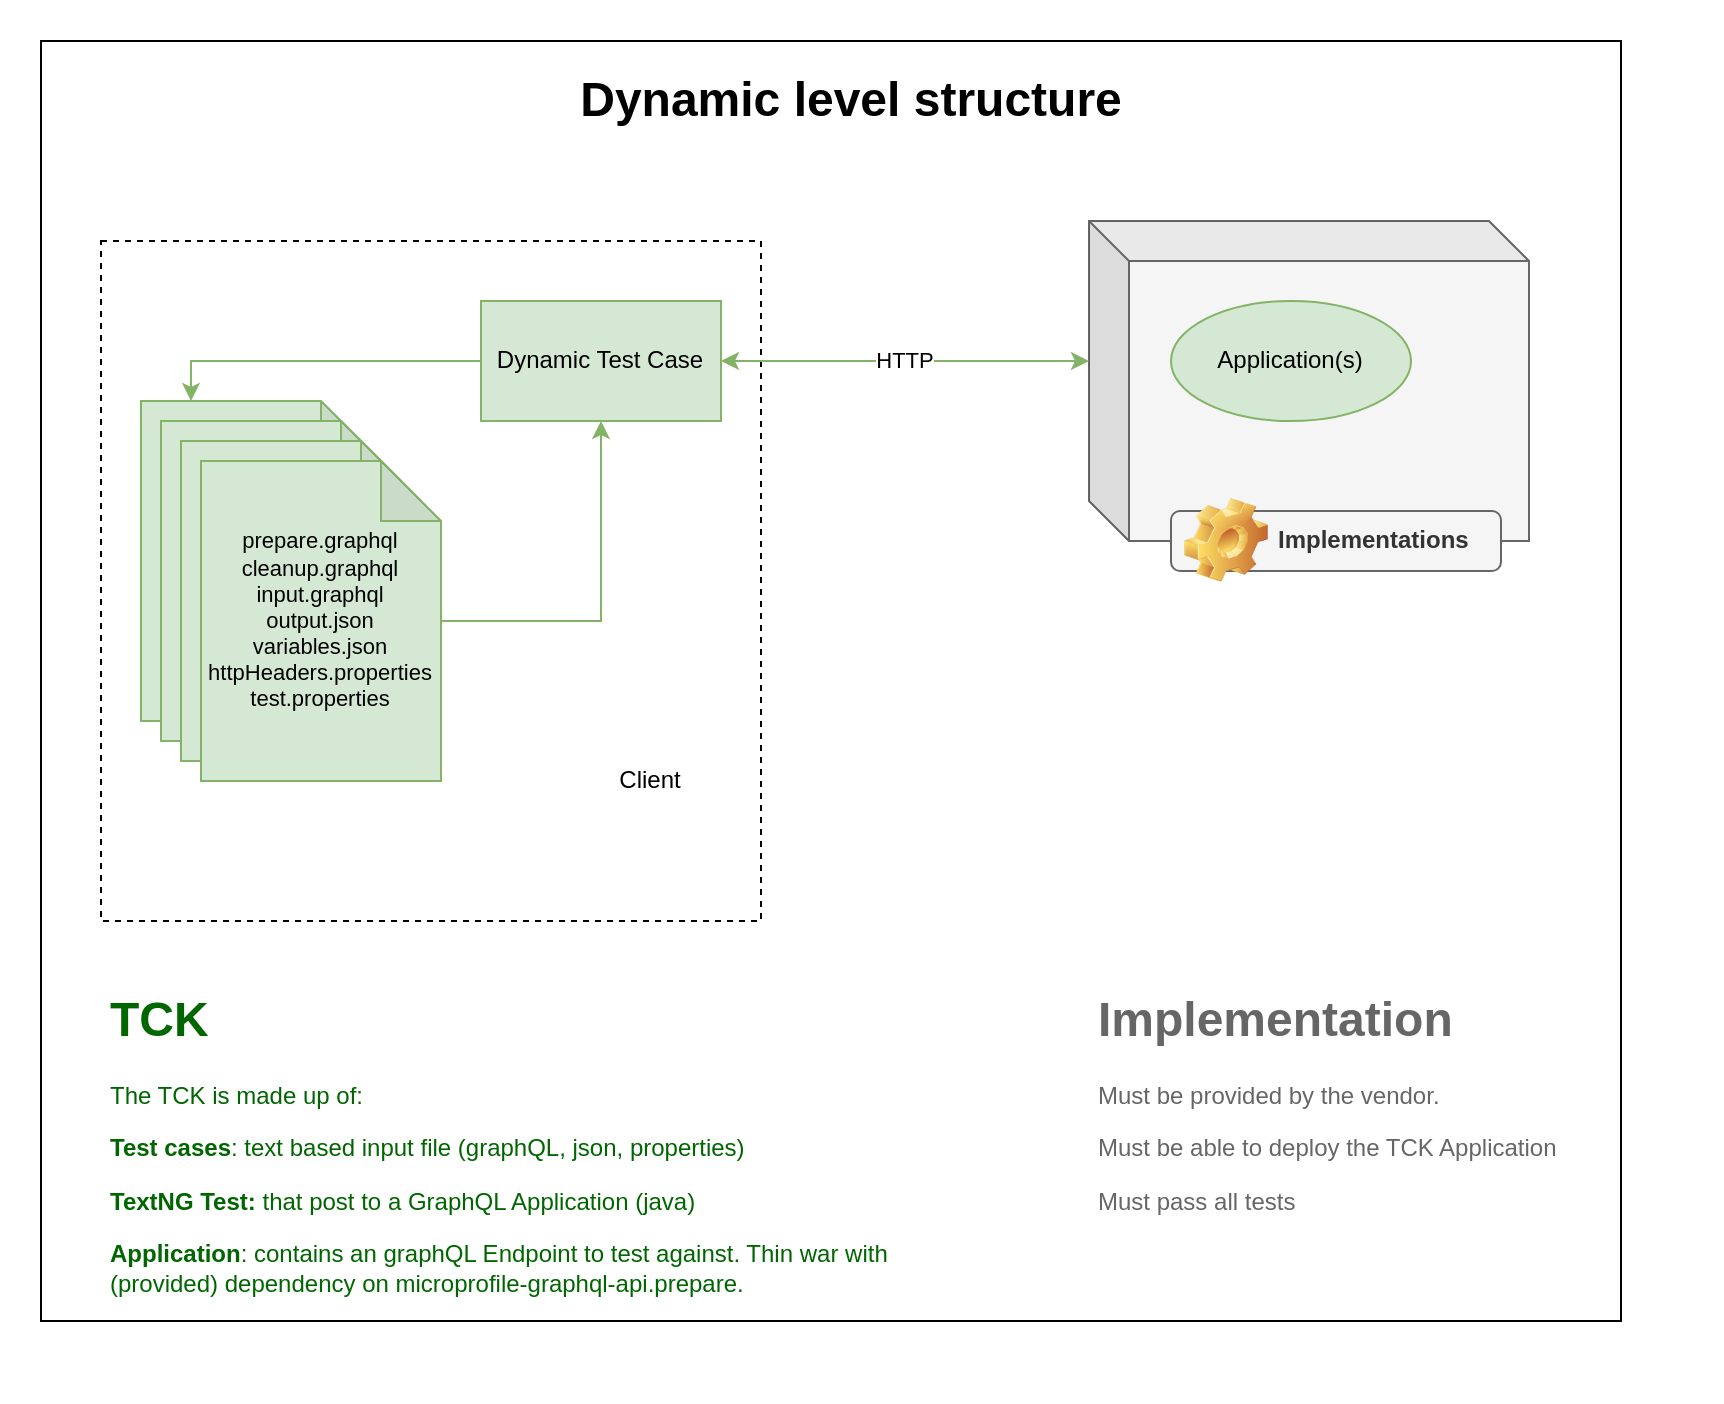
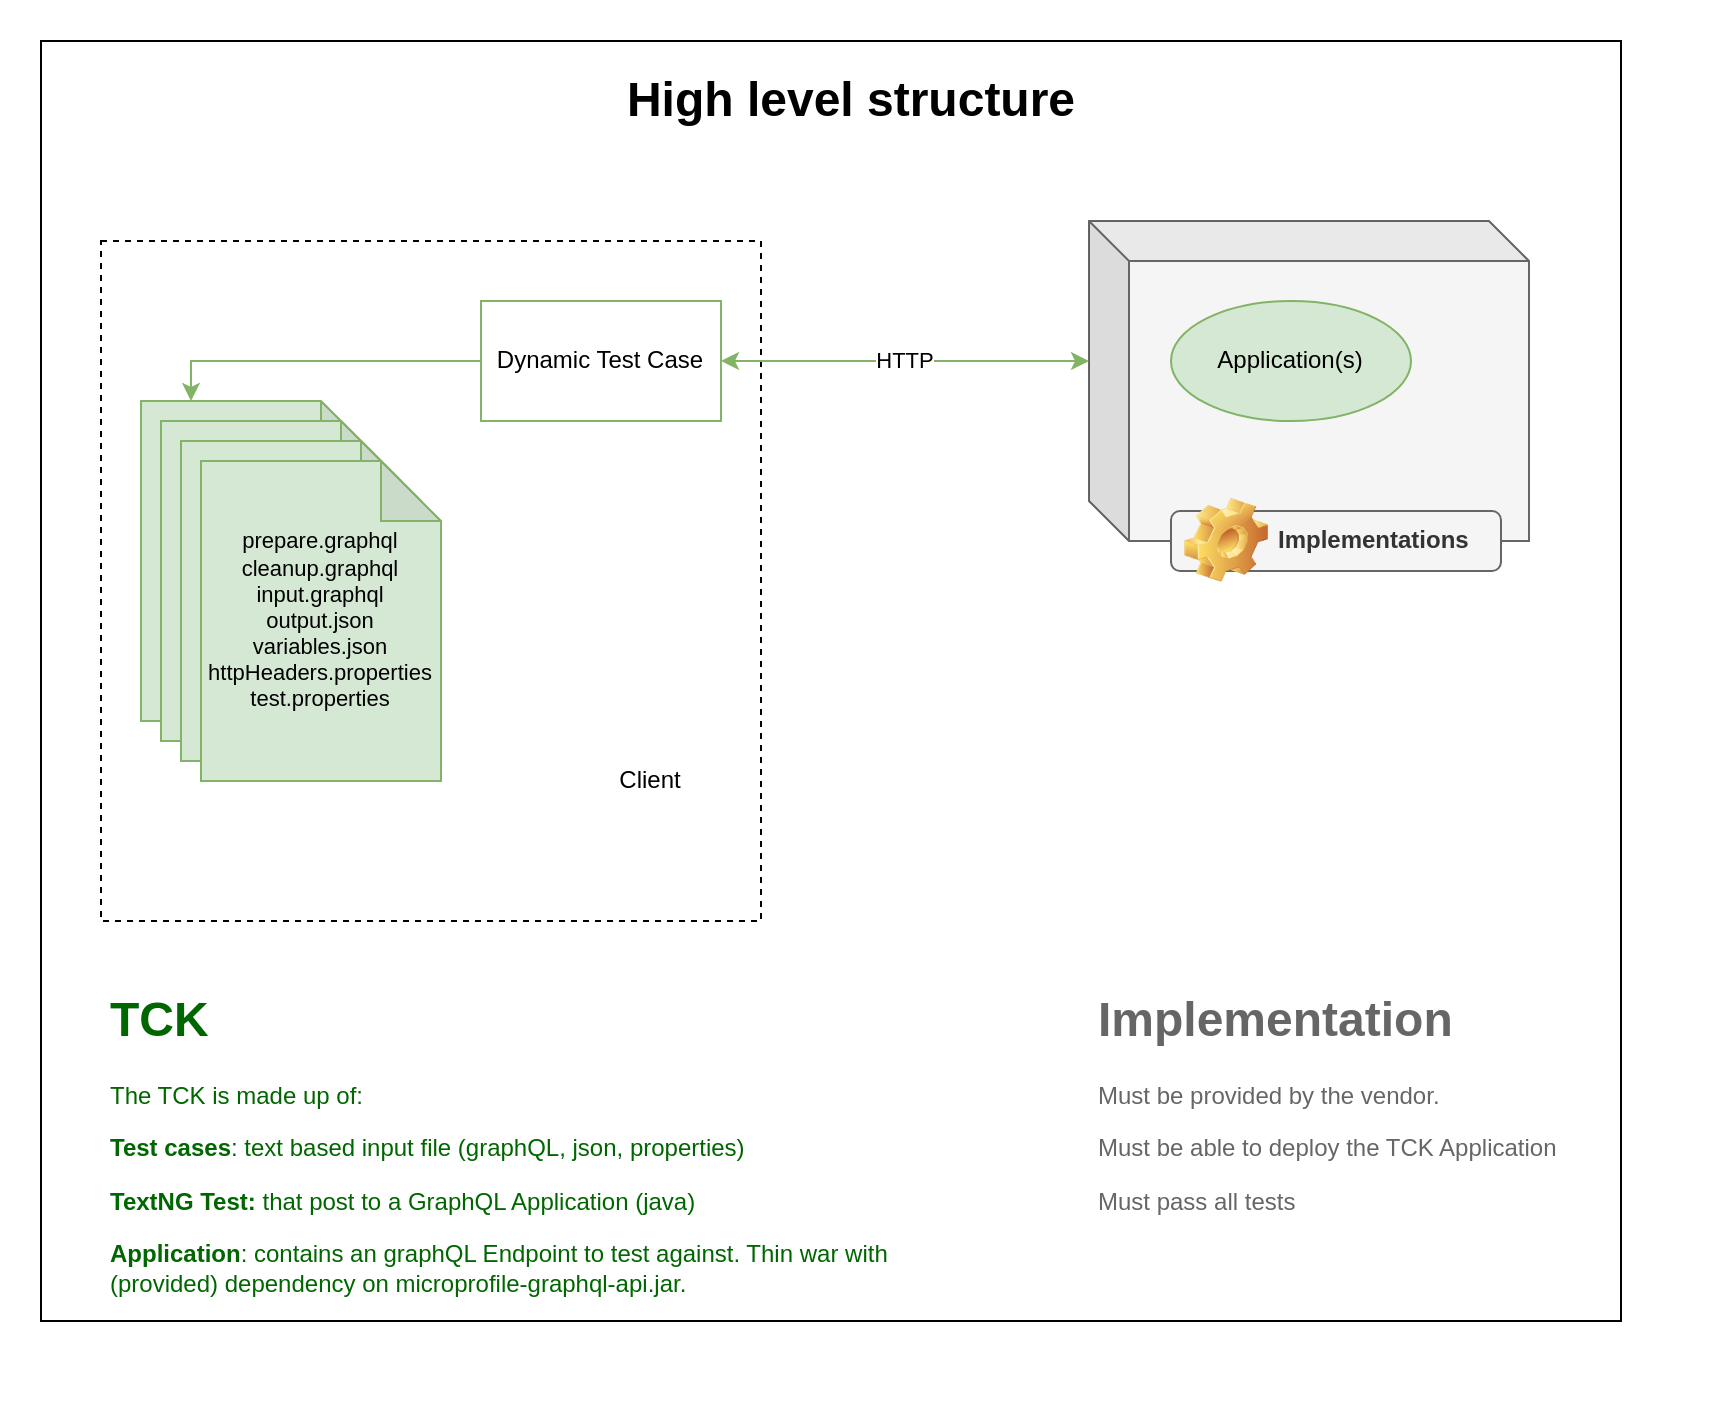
(852, 101) -> (852, 101)
(601, 361) -> (601, 361)
(601, 608) -> none
(523, 1047) -> (523, 1047)
